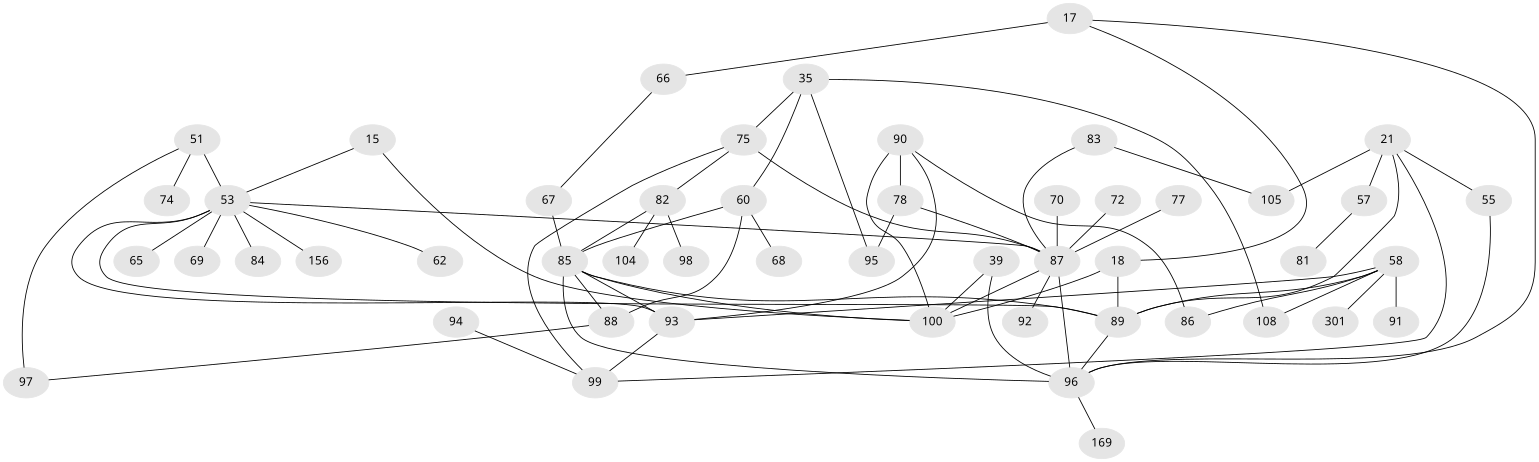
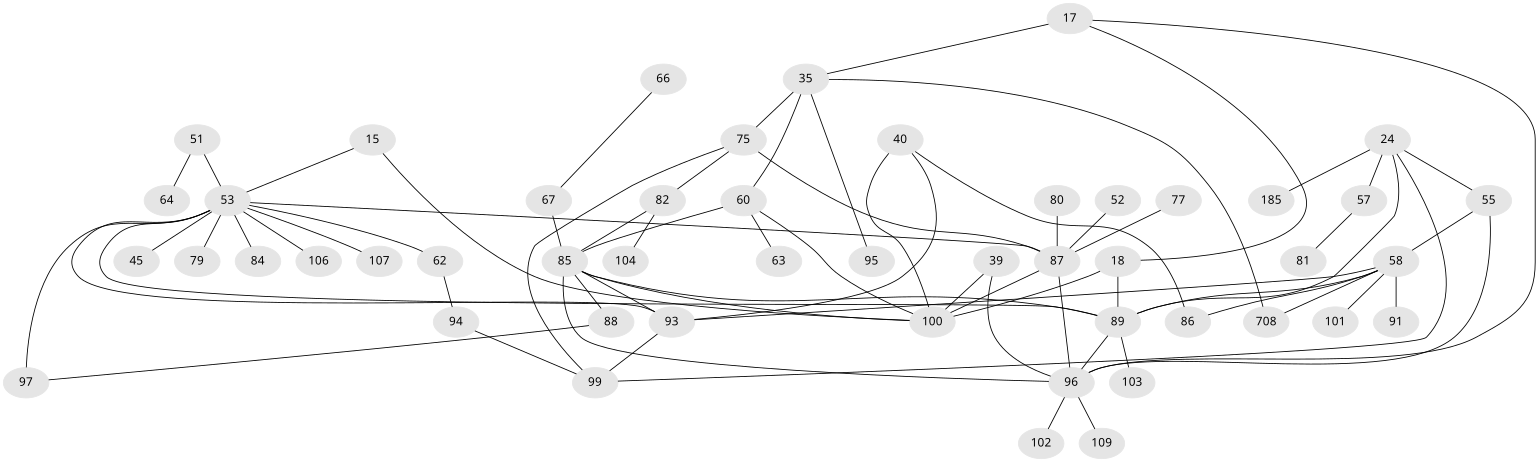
(867, 49) -> (938, 49)
(900, 140) -> (900, 140)
(1094, 140) -> none
(1388, 140) -> (1388, 140)
(167, 201) -> (167, 201)
(900, 201) -> none
(1057, 201) -> (1057, 201)
(1118, 201) -> (1118, 201)
(1271, 201) -> (1271, 201)
(59, 231) -> (76, 241)
none -> (1442, 231)
(137, 261) -> (137, 261)
(197, 261) -> (197, 261)
(319, 261) -> (319, 261)
none -> (379, 261)
(686, 261) -> none
(779, 261) -> (779, 261)
(705, 286) -> (832, 269)
none -> (448, 292)
(1025, 322) -> none
(1266, 322) -> (1266, 322)
(1335, 322) -> (1335, 322)
none -> (1132, 383)
none -> (1041, 443)
(1102, 443) -> (1102, 443)
